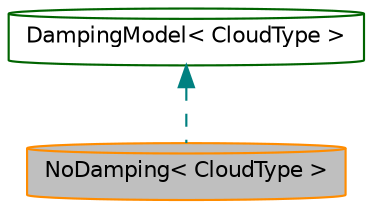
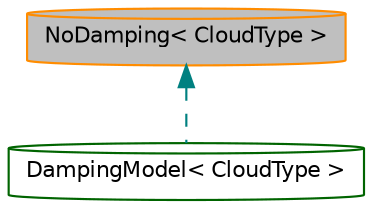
(186, 115) -> (186, 115)
